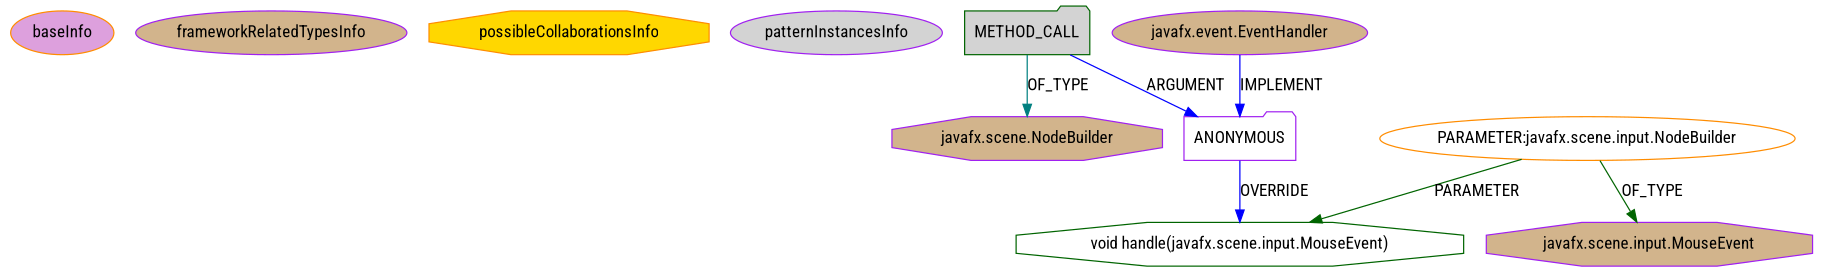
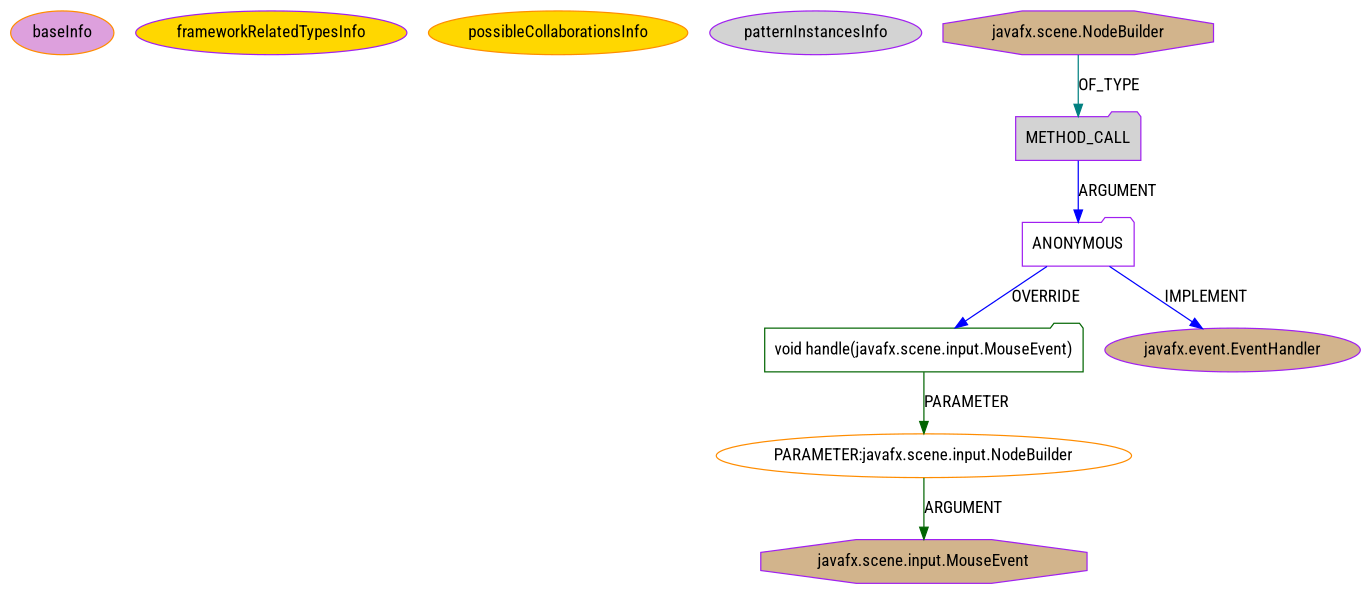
(271, 33) -> (271, 33)
(569, 33) -> (558, 33)
(1027, 33) -> (1078, 139)
(1027, 80) -> (1078, 80)
(1240, 80) -> (1151, 294)
(1422, 189) -> (924, 397)
(1652, 191) -> (963, 509)
(1240, 244) -> (924, 350)
